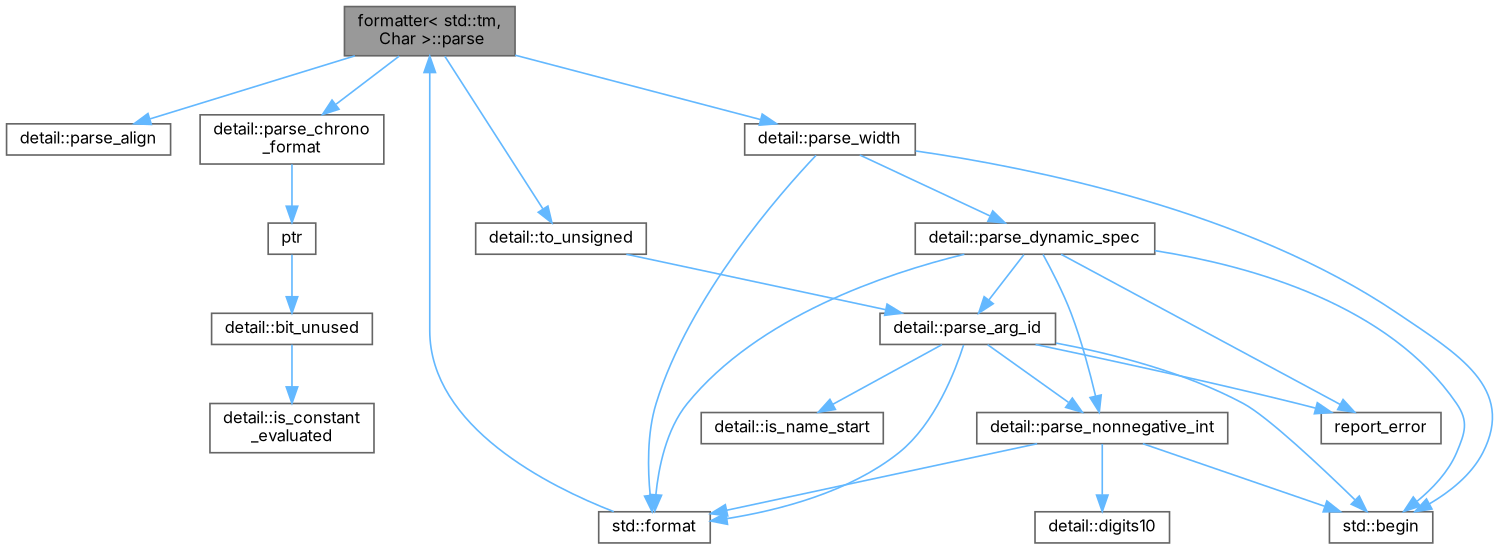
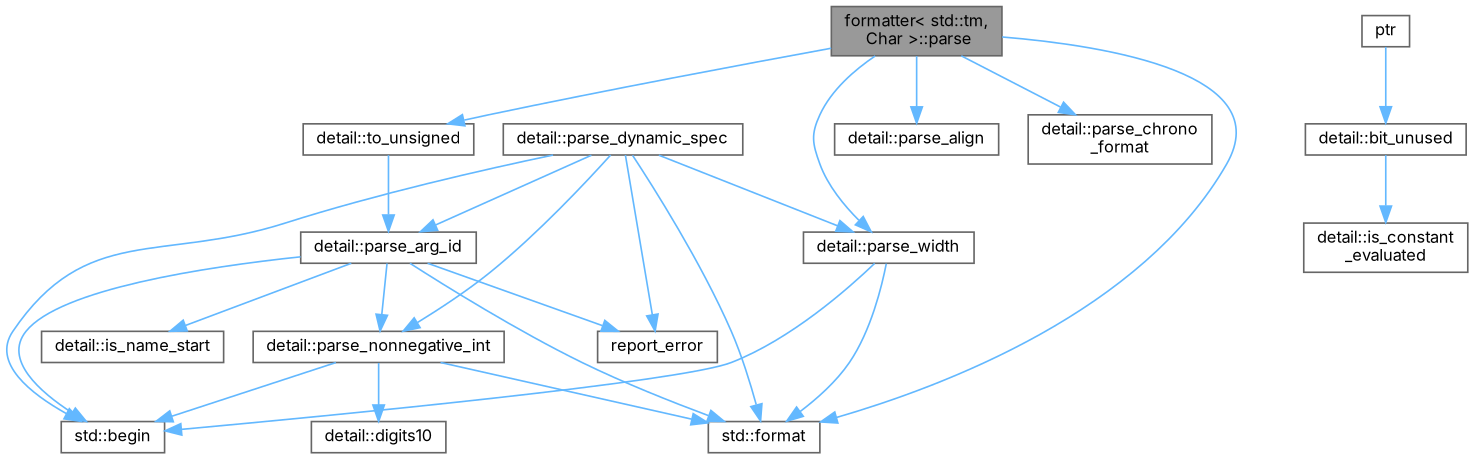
(292, 185) -> none
(925, 185) -> (748, 191)
(431, 338) -> (1173, 233)
